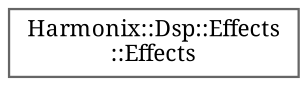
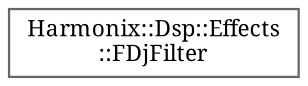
(154, 43) -> (154, 43)
